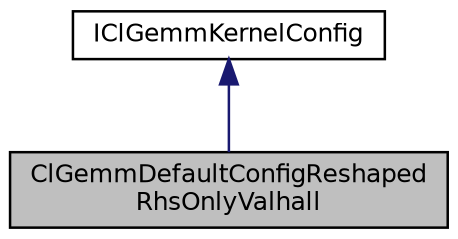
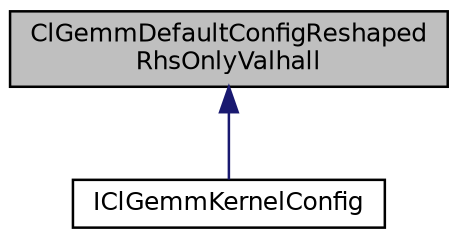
(229, 119) -> (229, 146)
